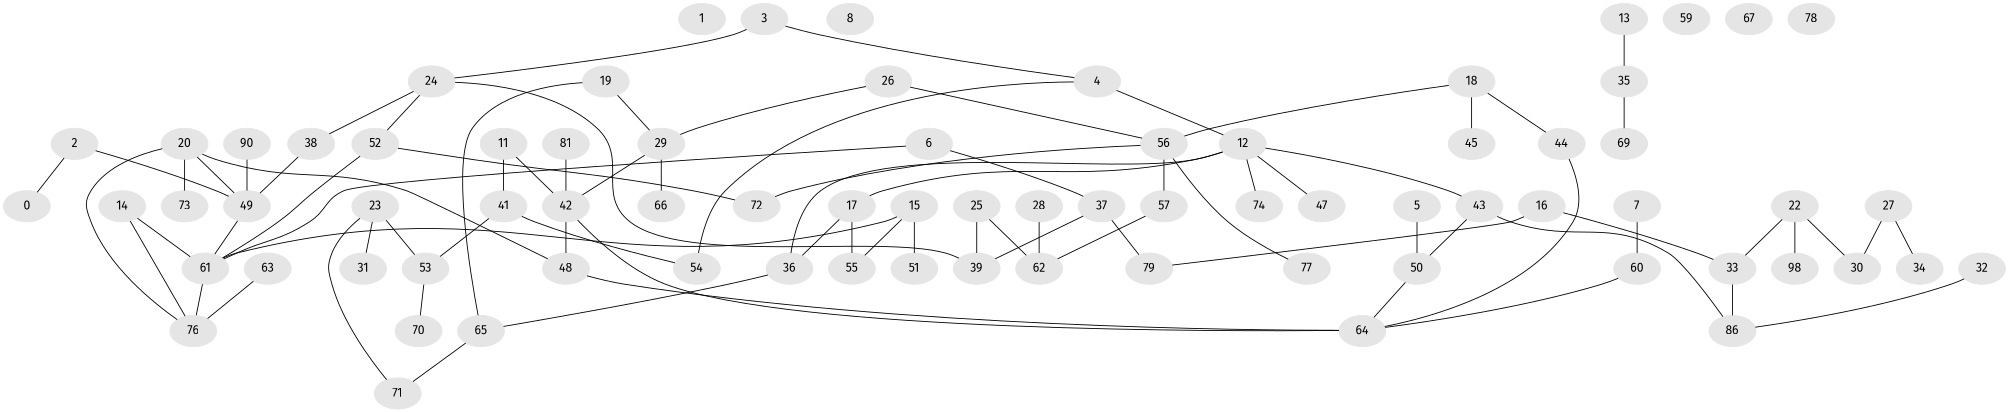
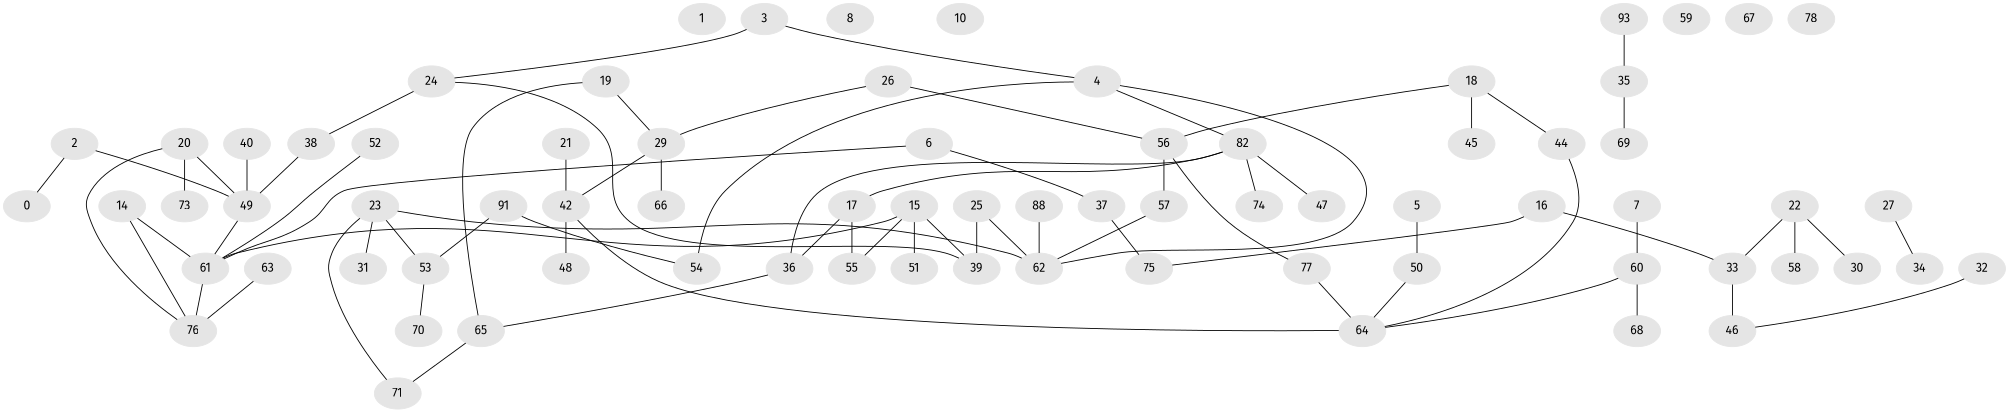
none -> (960, 19)
(1624, 19) -> (1624, 19)
(403, 113) -> none
(247, 144) -> (247, 144)
(504, 144) -> none
(566, 144) -> (566, 144)
(1243, 144) -> (1243, 144)
(364, 180) -> none
(504, 206) -> (504, 206)
(757, 206) -> none
(1039, 206) -> (1039, 206)
(1479, 206) -> none
none -> (1356, 215)
none -> (711, 226)
(1046, 234) -> (941, 233)
(1873, 237) -> none
(1149, 269) -> (1149, 269)
(1795, 269) -> (1795, 269)
(924, 316) -> (1335, 300)
none -> (1637, 331)
(1732, 331) -> (1732, 331)
